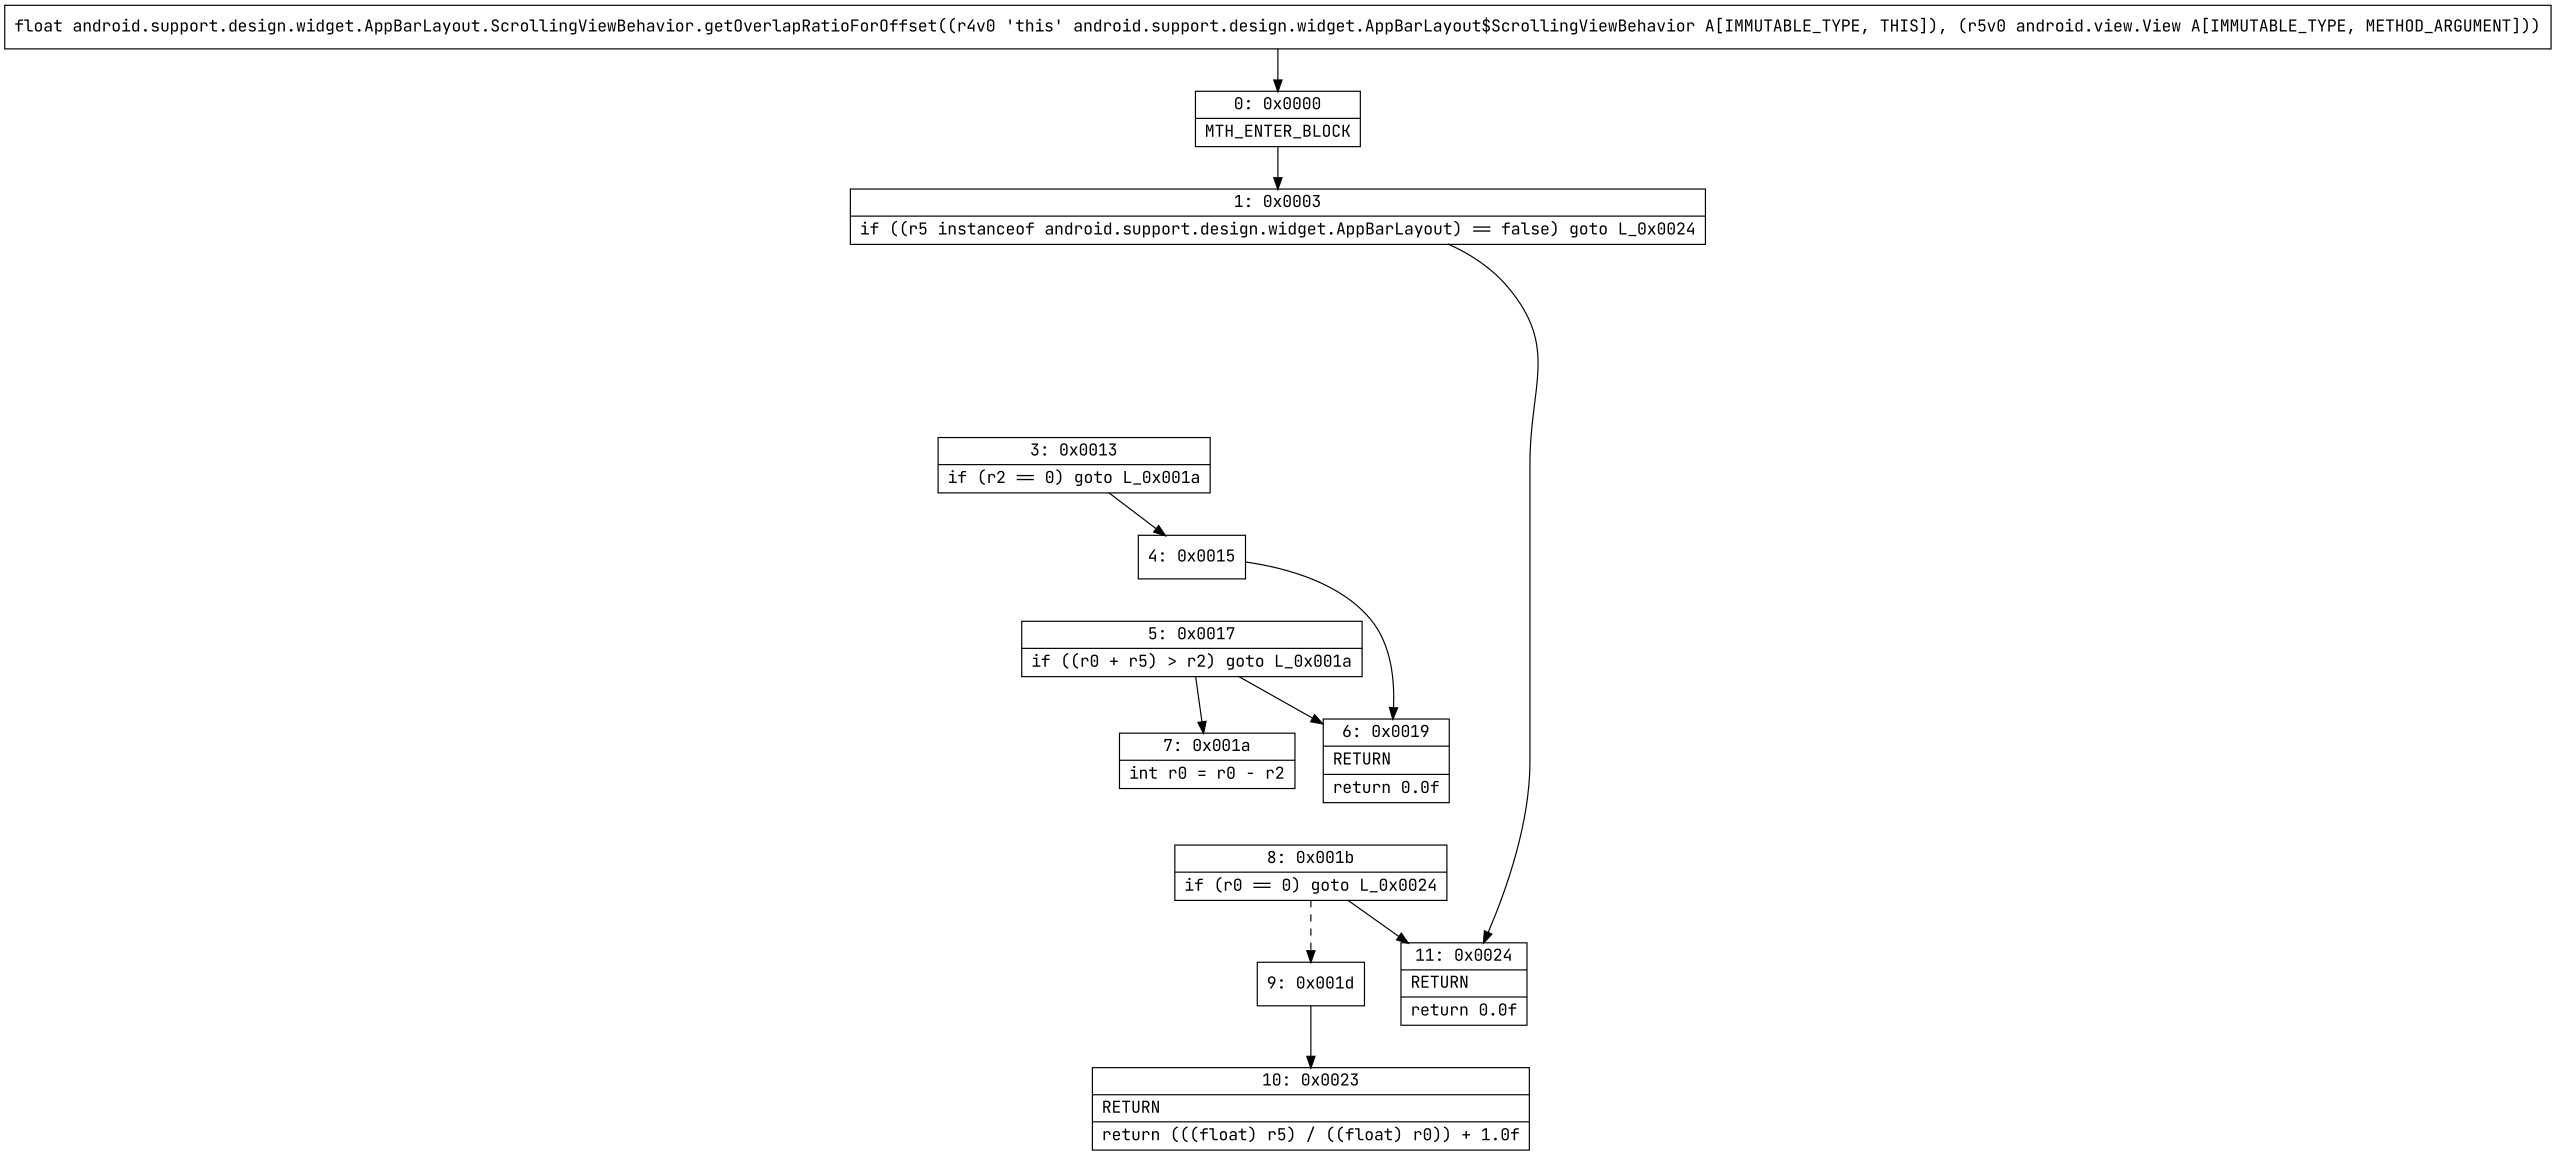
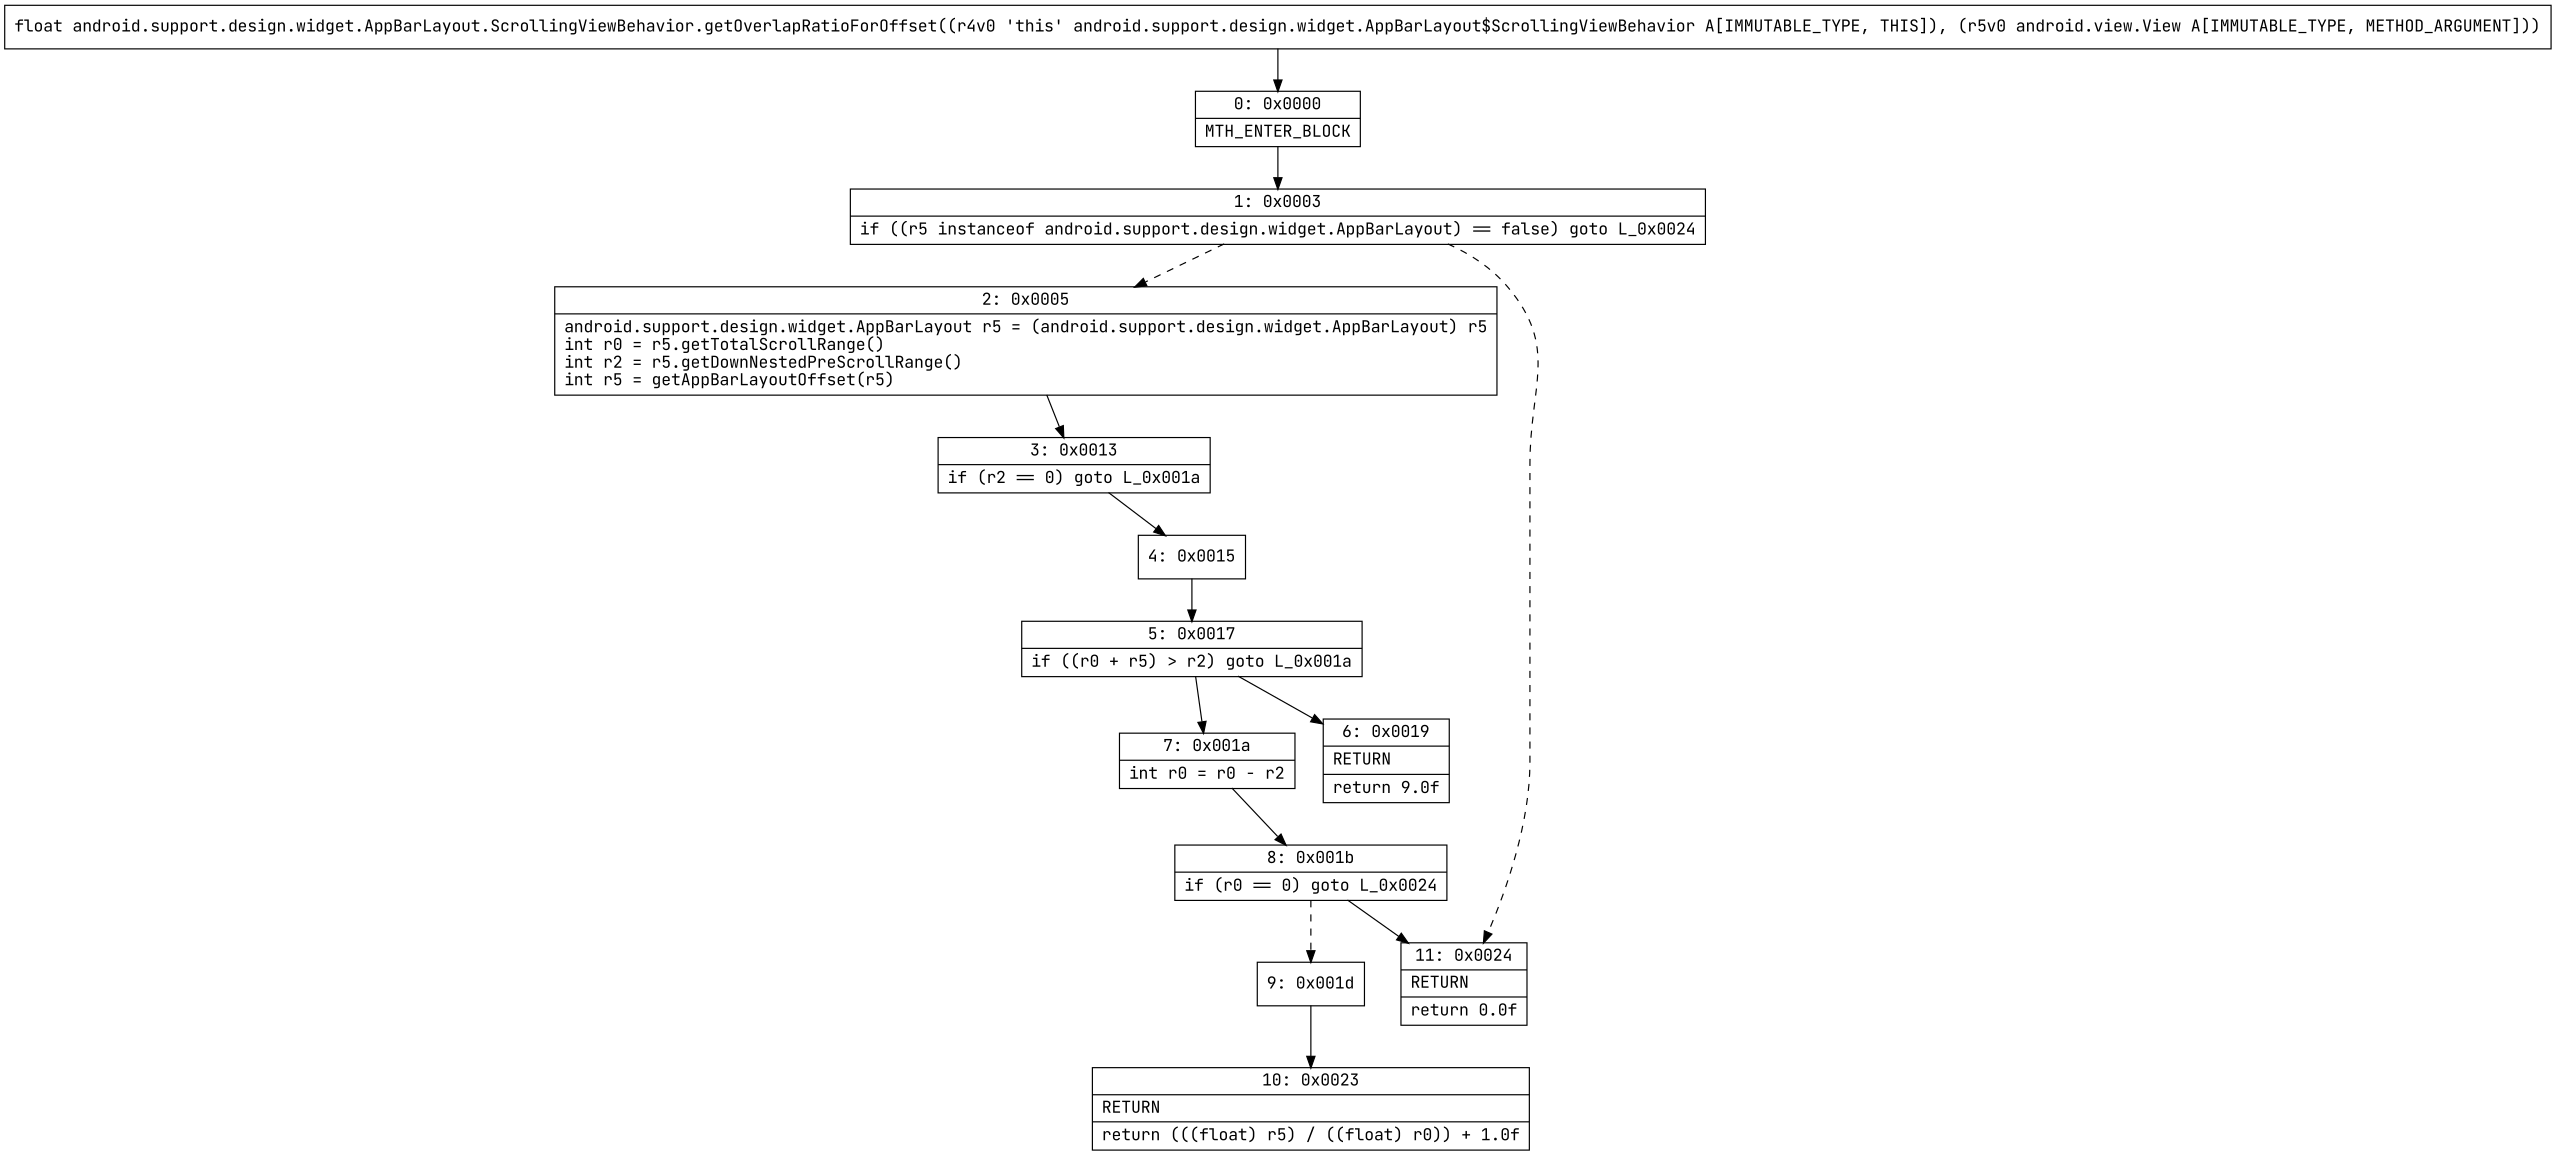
none -> (1026, 341)
(1530, 571) -> (1530, 571)
(1353, 603) -> (1192, 594)
(1386, 788) -> (1386, 788)
none -> (1255, 812)
